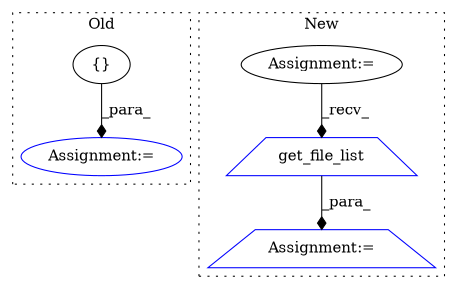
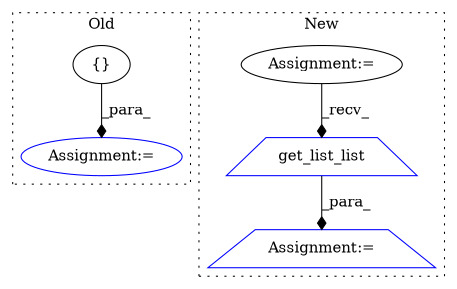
(322, 157) -> (322, 157)
